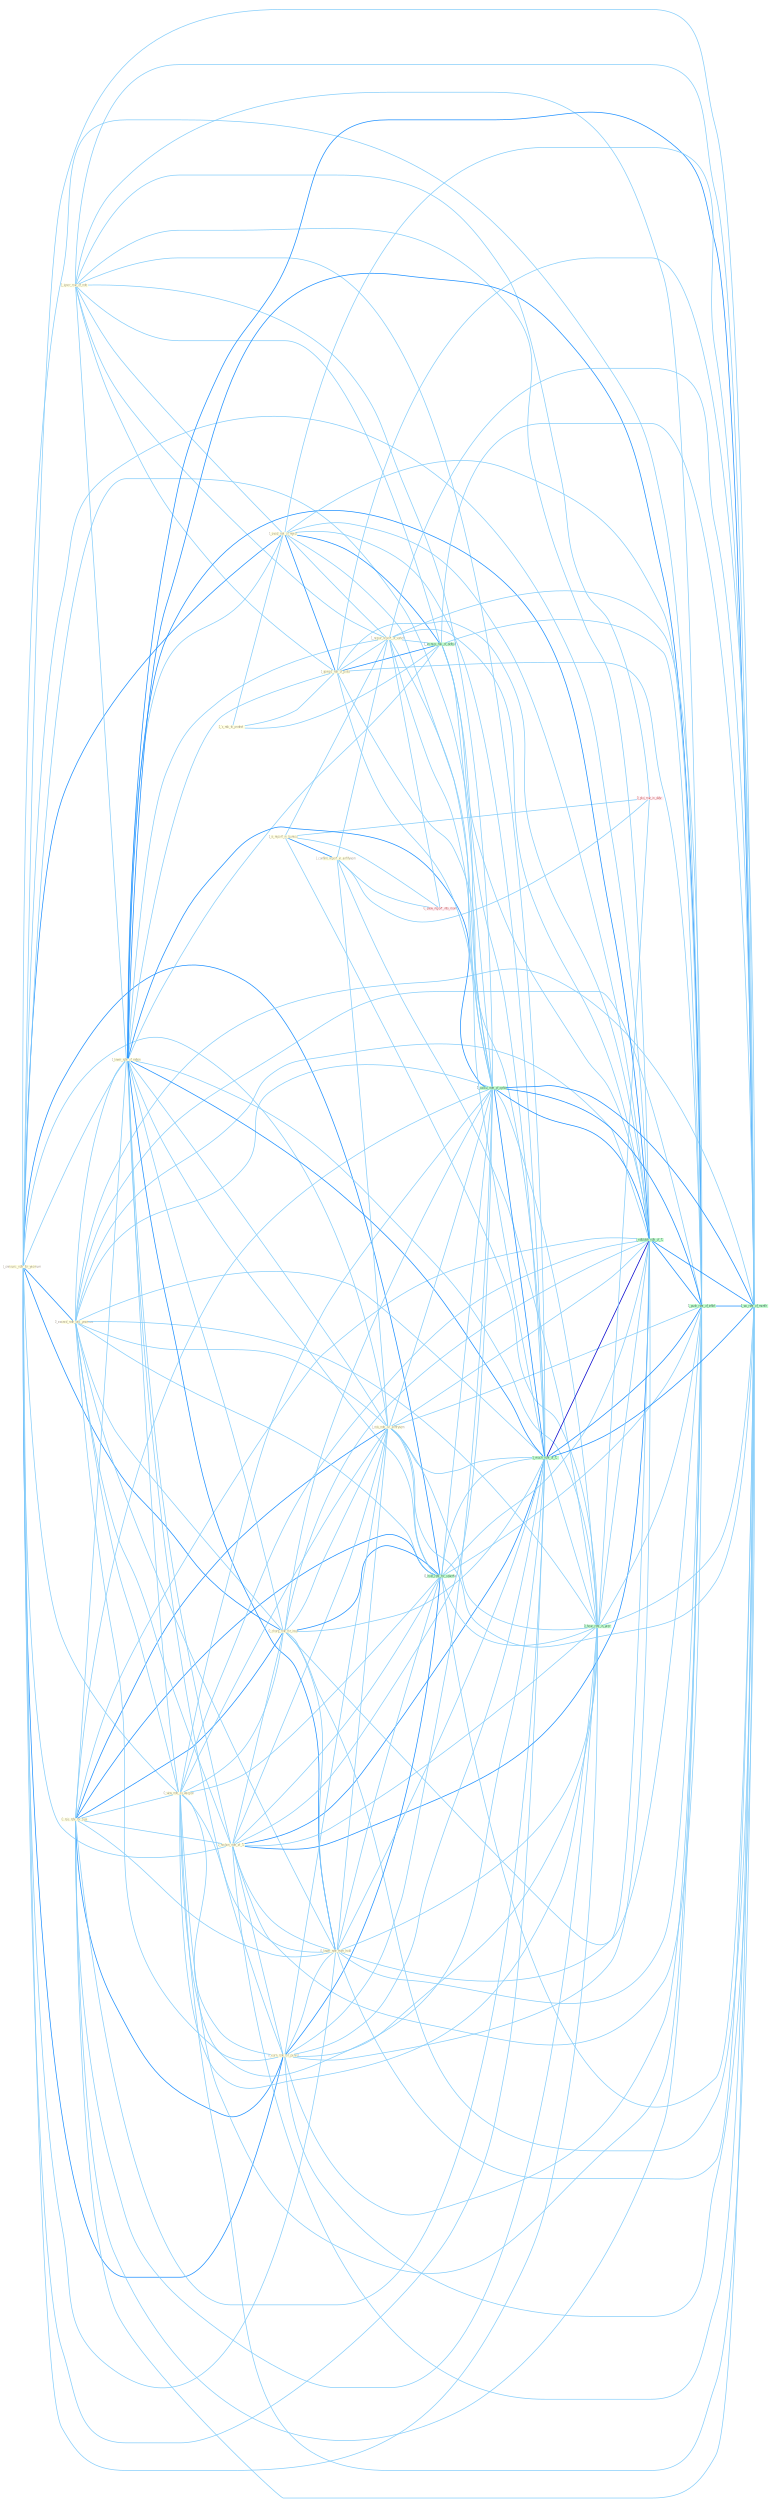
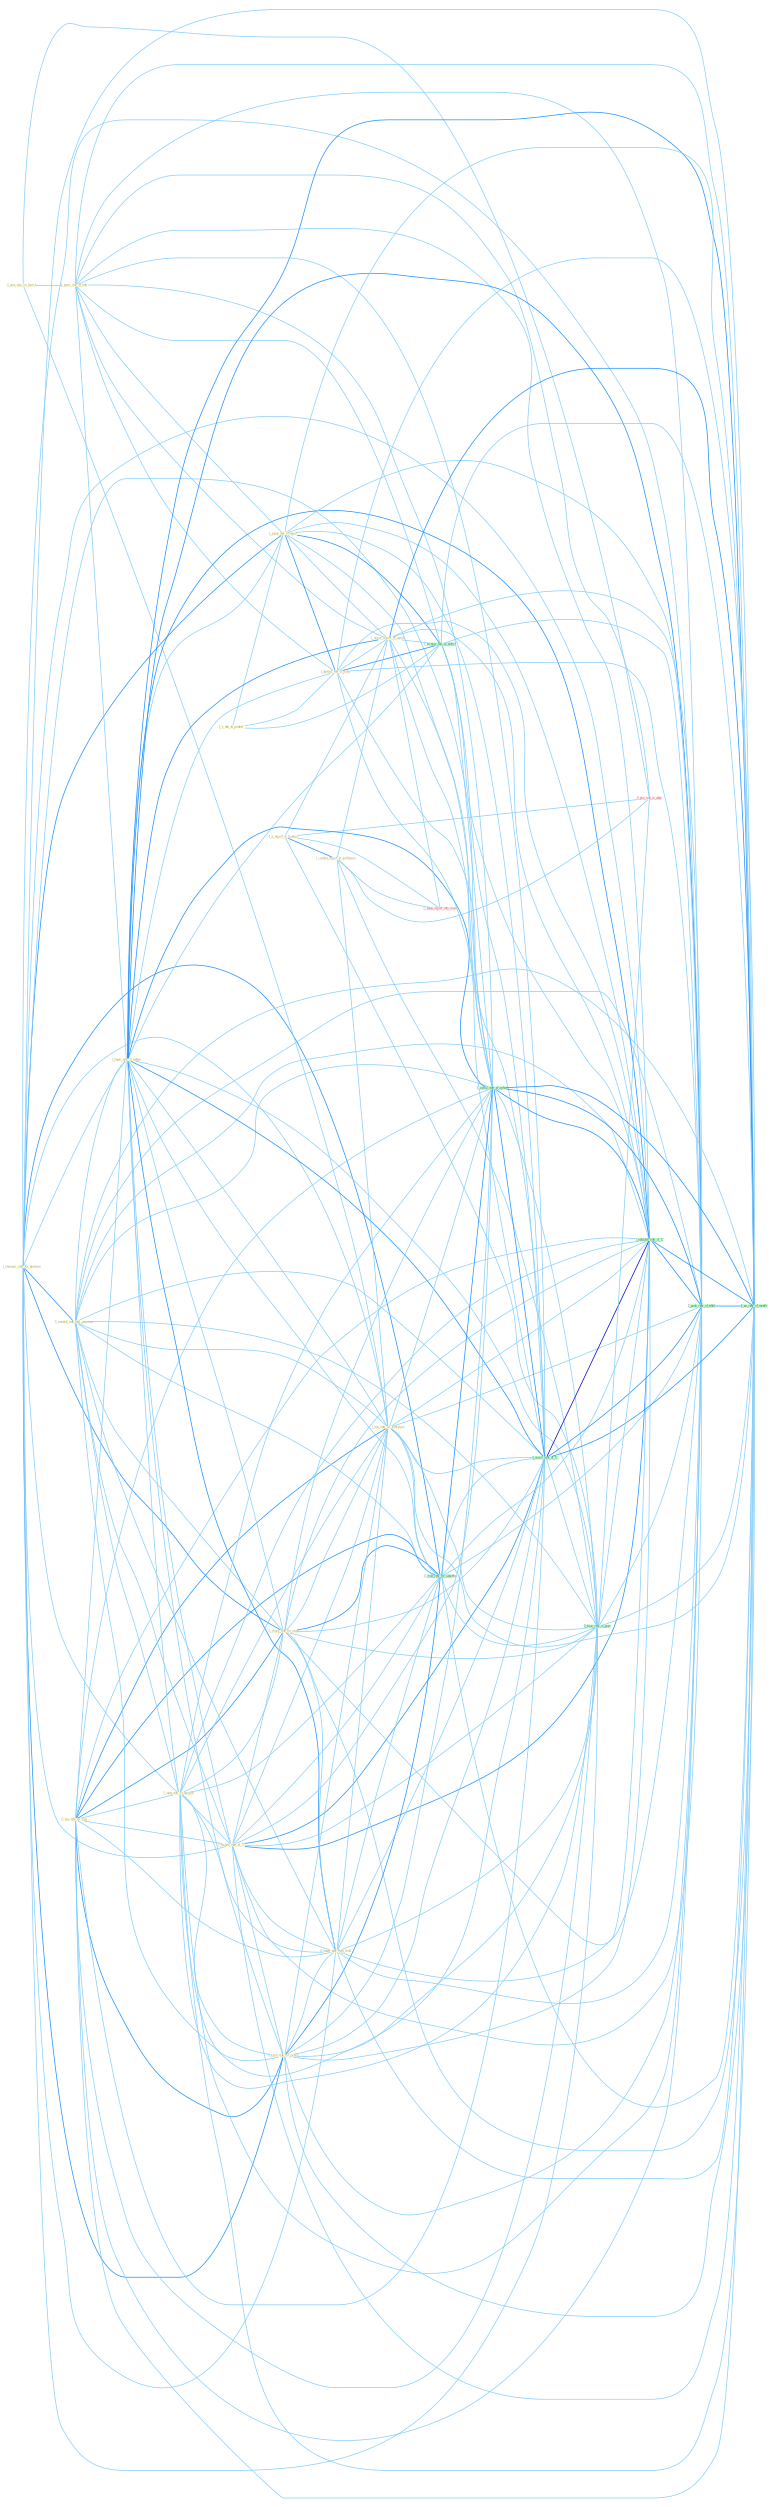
none -> (23, 285)
(728, 612) -> (728, 612)
(162, 785) -> (162, 785)
(468, 1320) -> (468, 1320)
none -> (437, 1658)
none -> (206, 1819)
(117, 2442) -> none
